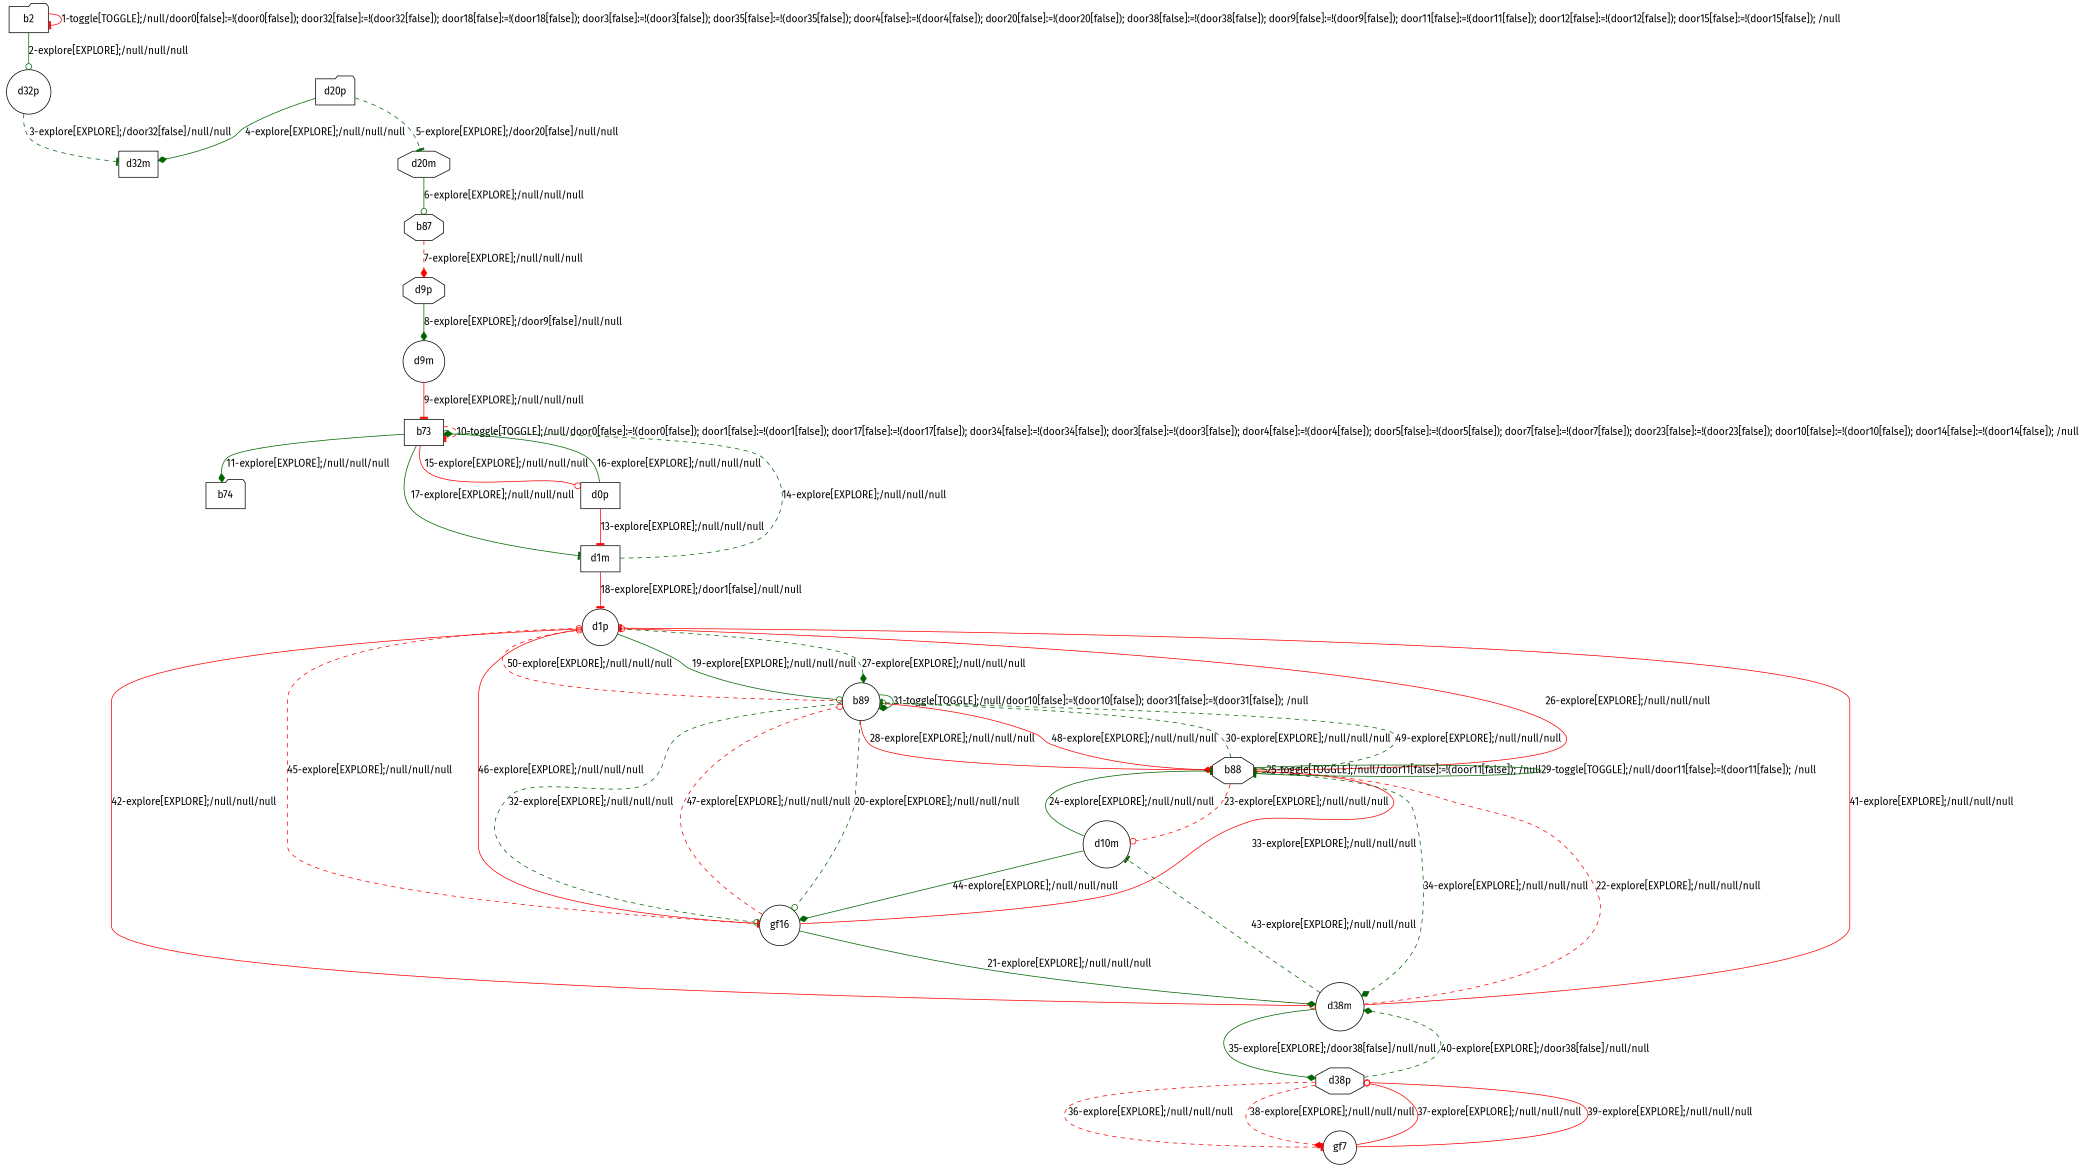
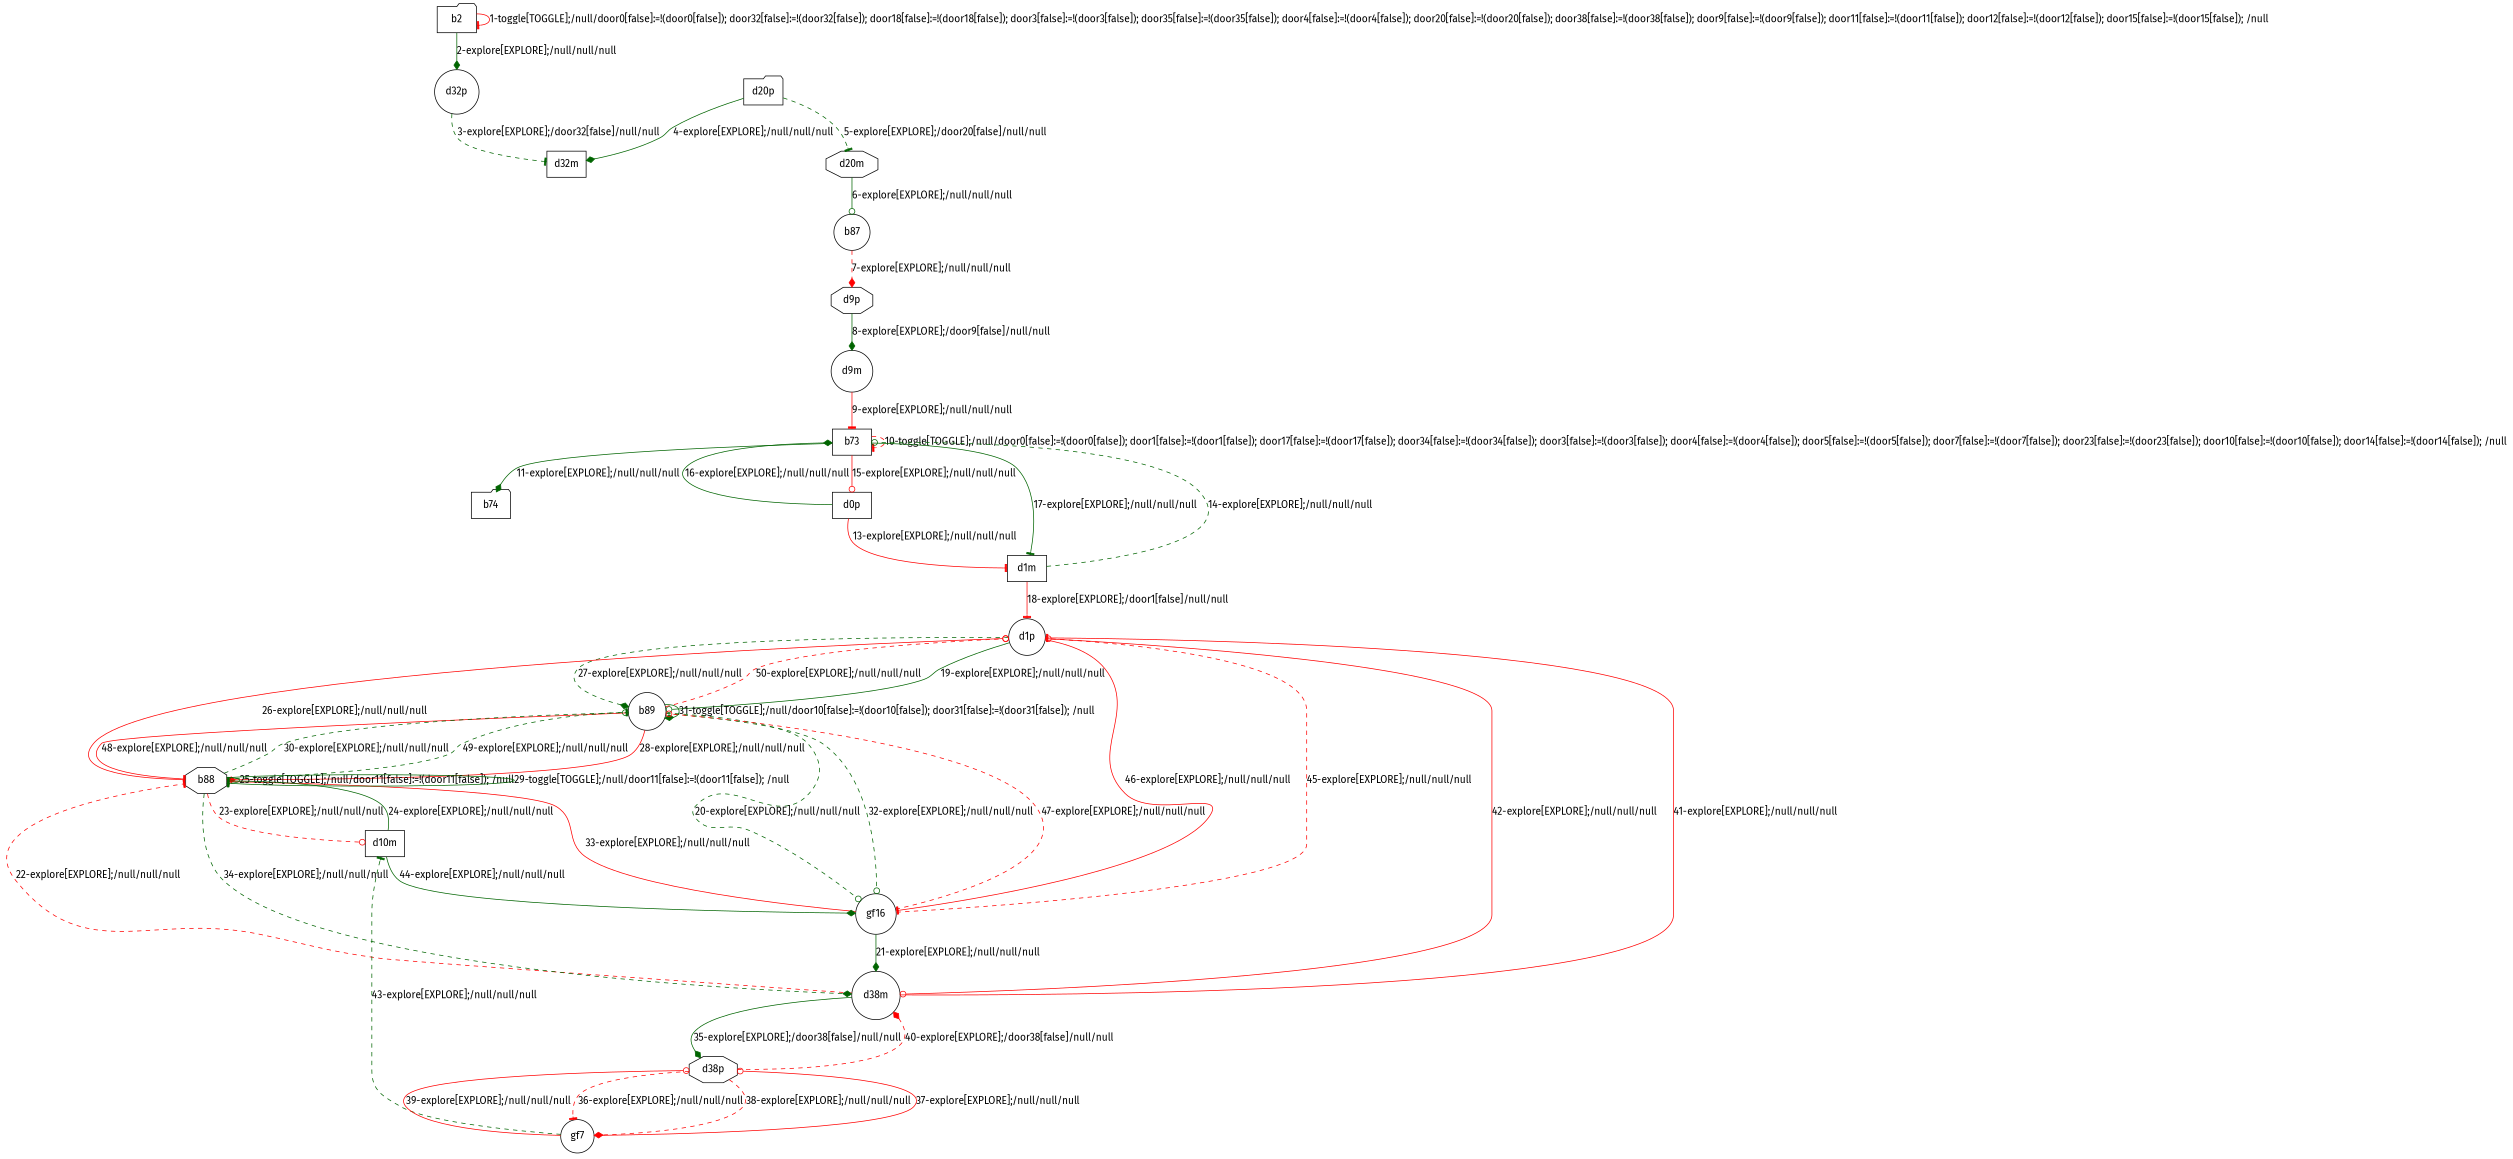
(29, 48) -> (457, 47)
(424, 227) -> (852, 232)
(1107, 844) -> (385, 844)
(1224, 927) -> (372, 1071)
(1440, 1048) -> (835, 1065)
